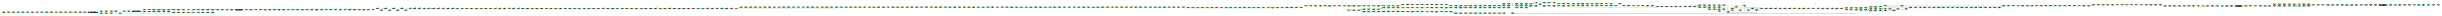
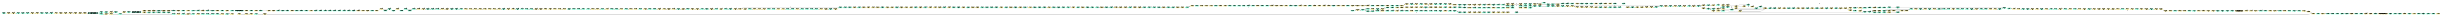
none -> (218, 14)
